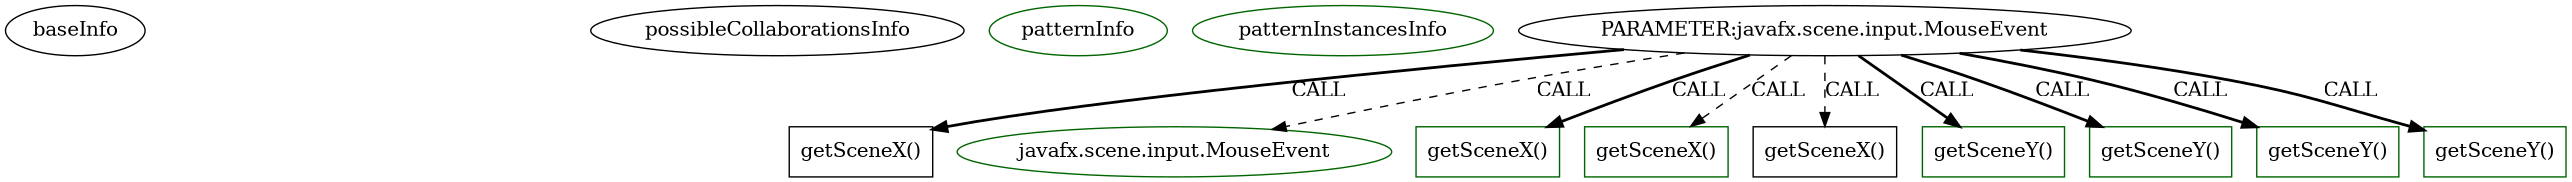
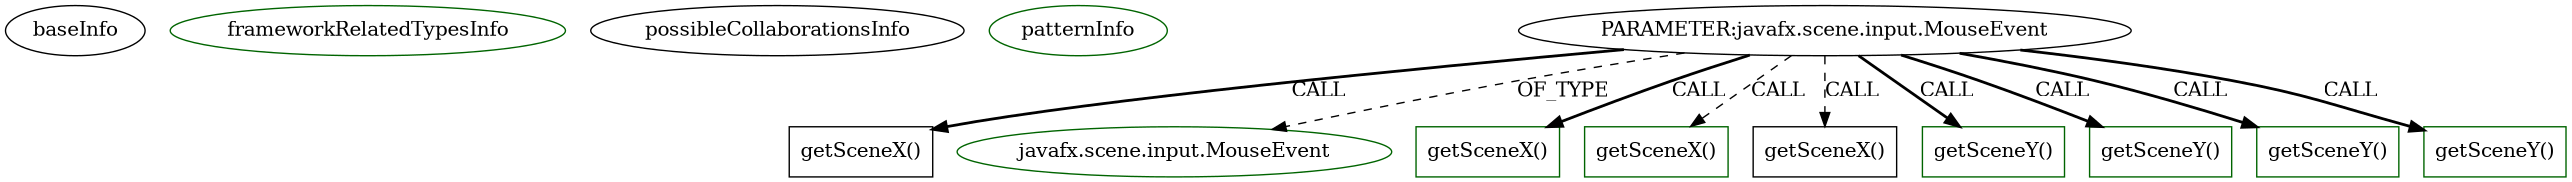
none -> (368, 31)
(1343, 31) -> none
(1564, 91) -> (1564, 91)
